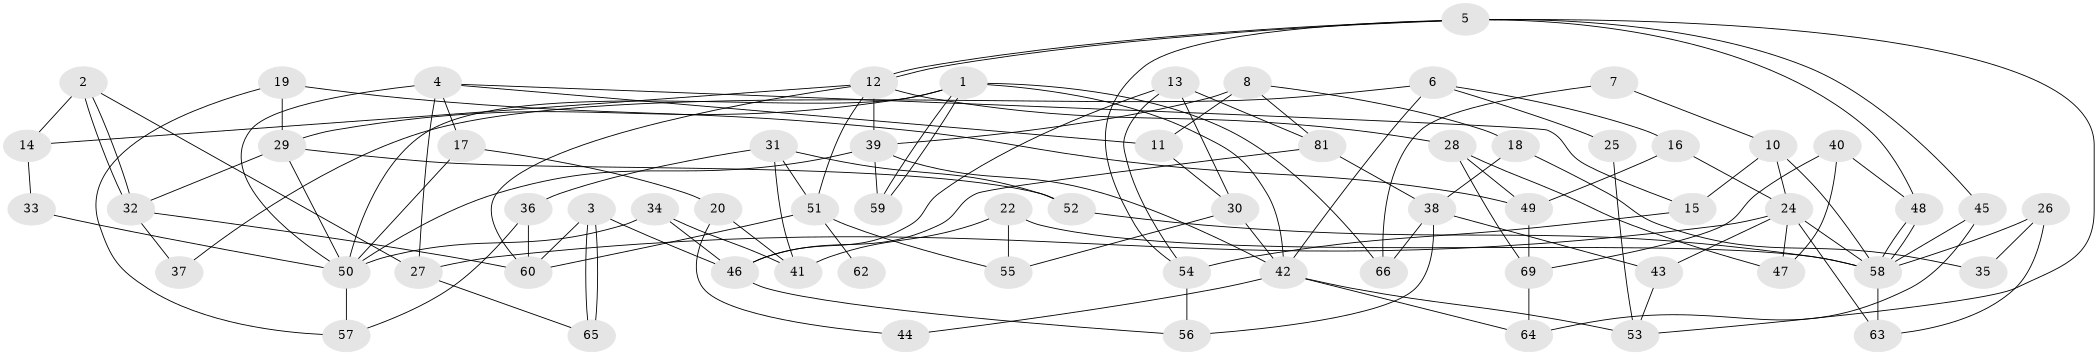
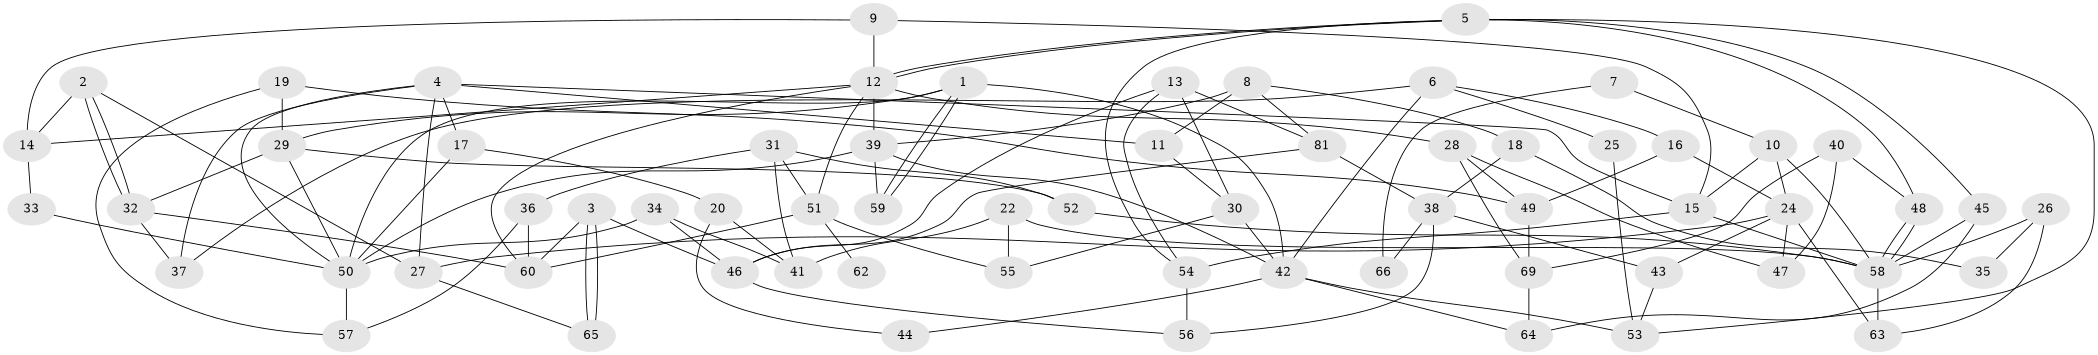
none -> (874, 19)
none -> (248, 123)
(1225, 129) -> none
(1833, 241) -> (1778, 239)
